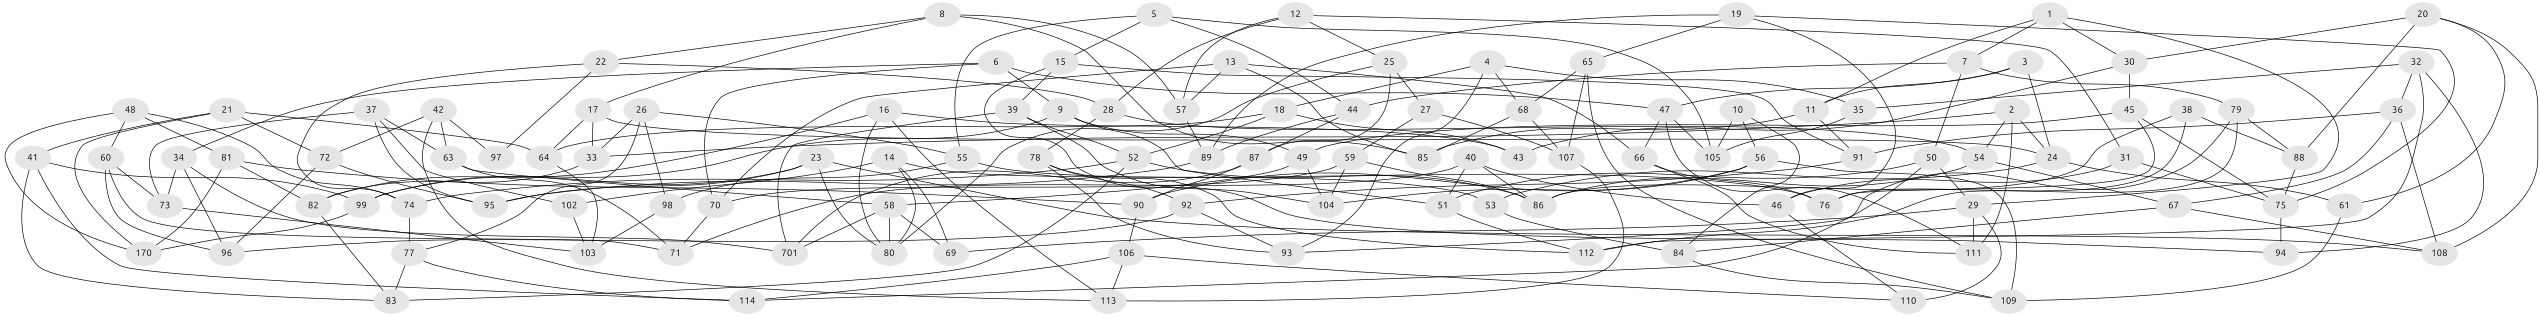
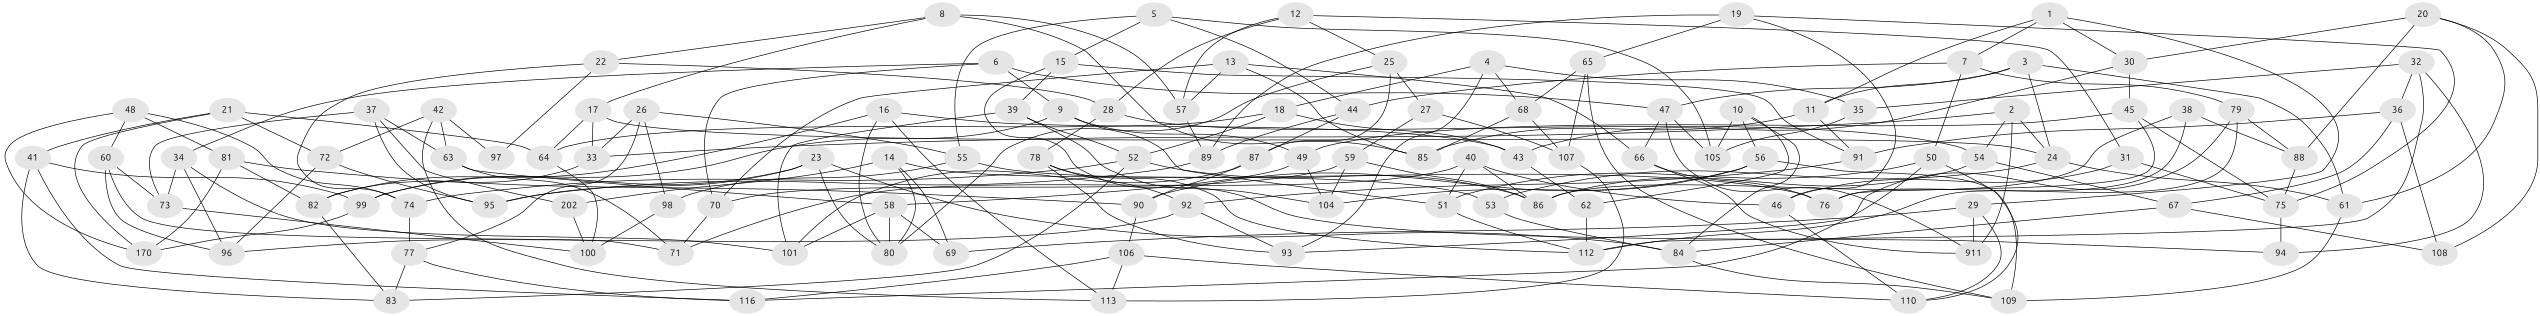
none -> (2217, 91)
(1953, 182) -> (2011, 260)
(569, 206) -> (569, 206)
none -> (1586, 206)
(1784, 235) -> (1138, 232)
(588, 254) -> (588, 254)
(790, 254) -> (790, 254)
(1974, 254) -> (1974, 254)
(747, 301) -> (747, 301)
